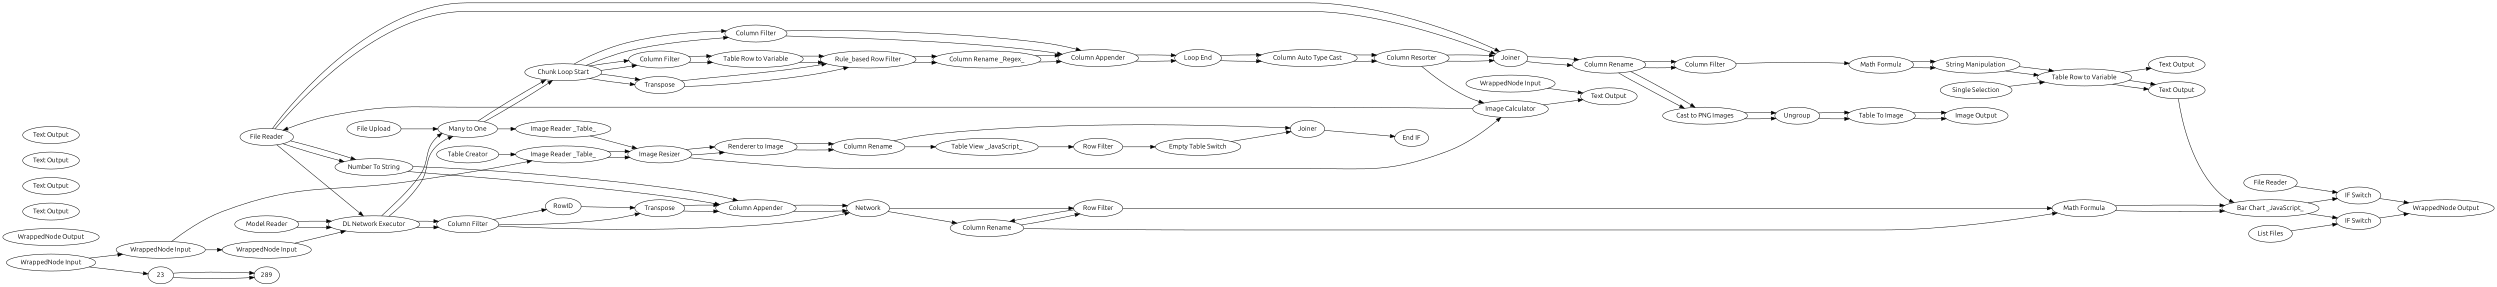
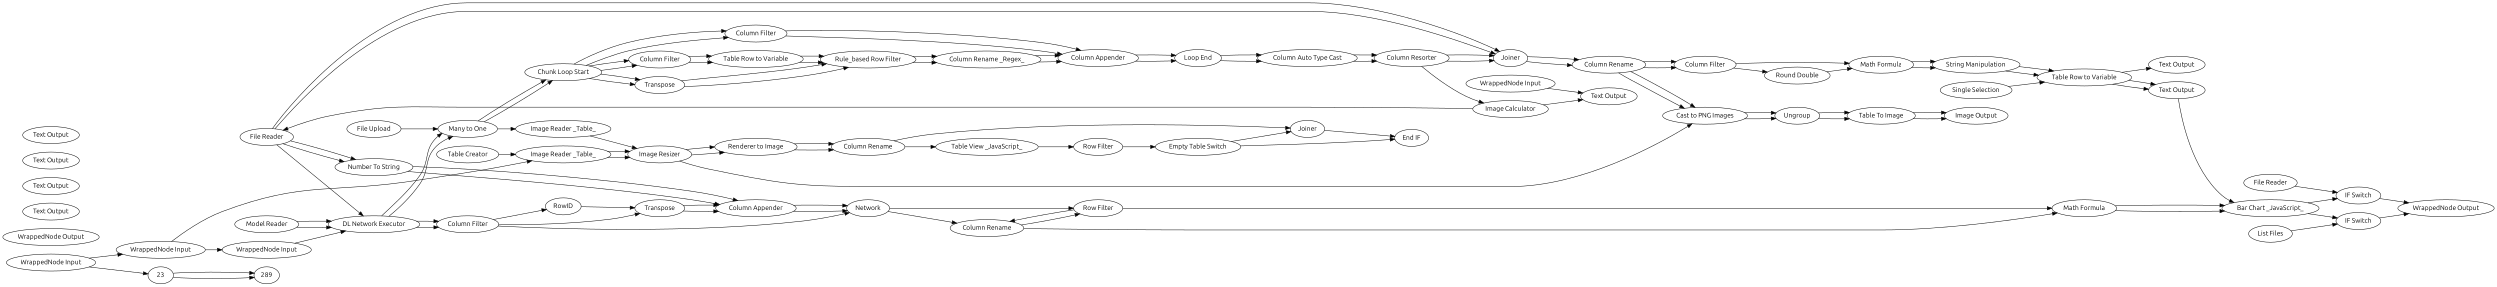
none -> (1797, 76)
none -> (1315, 144)
(1099, 169) -> (1189, 187)
